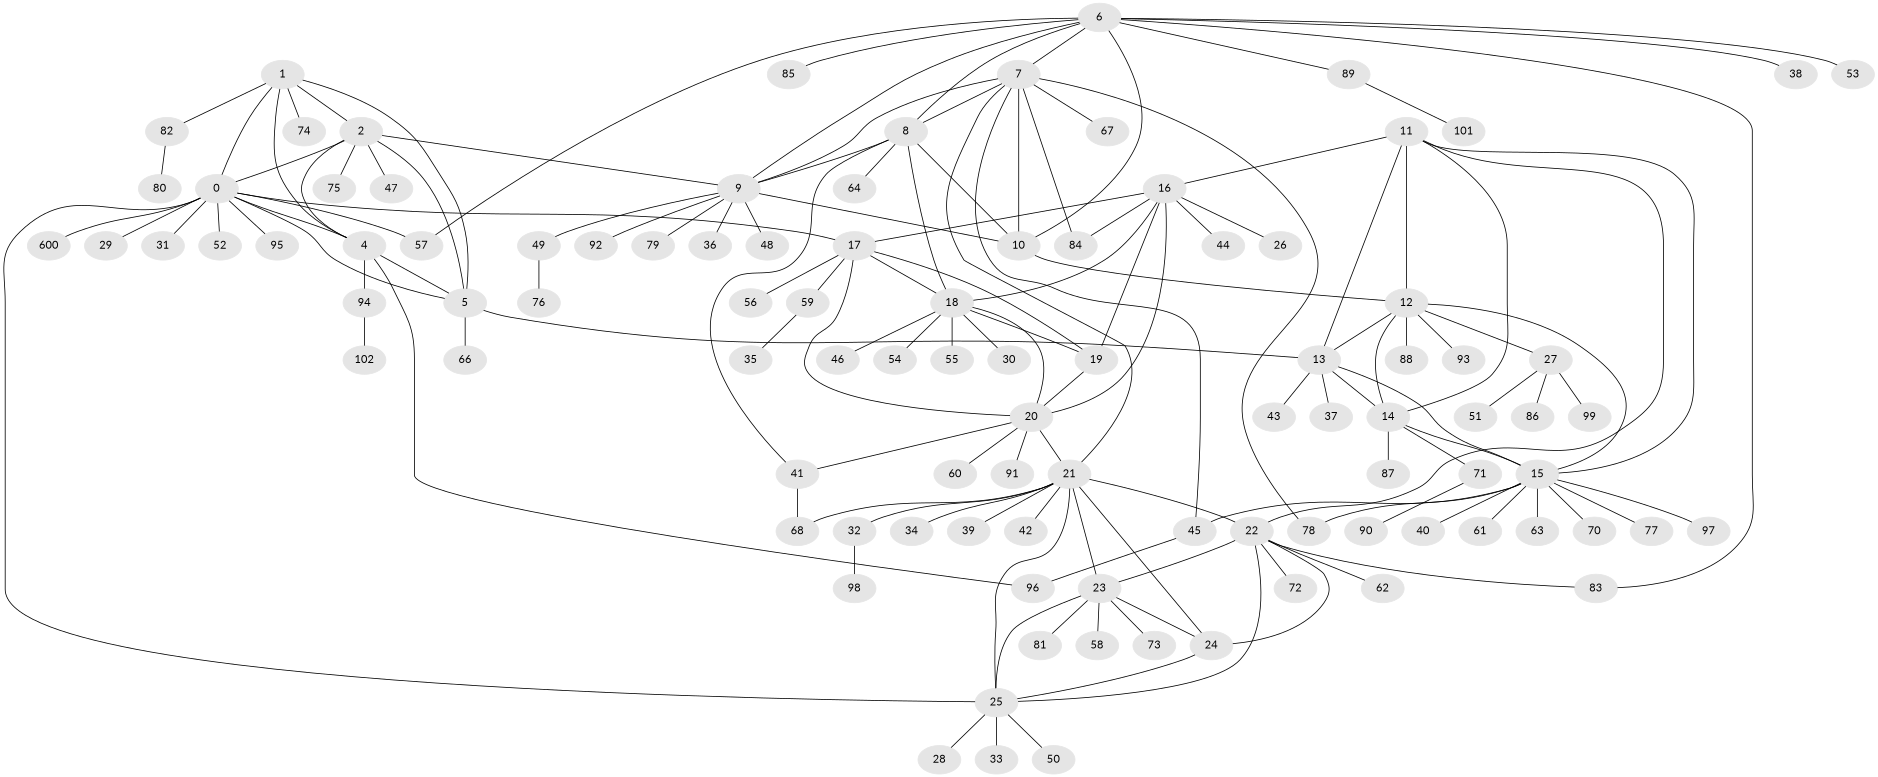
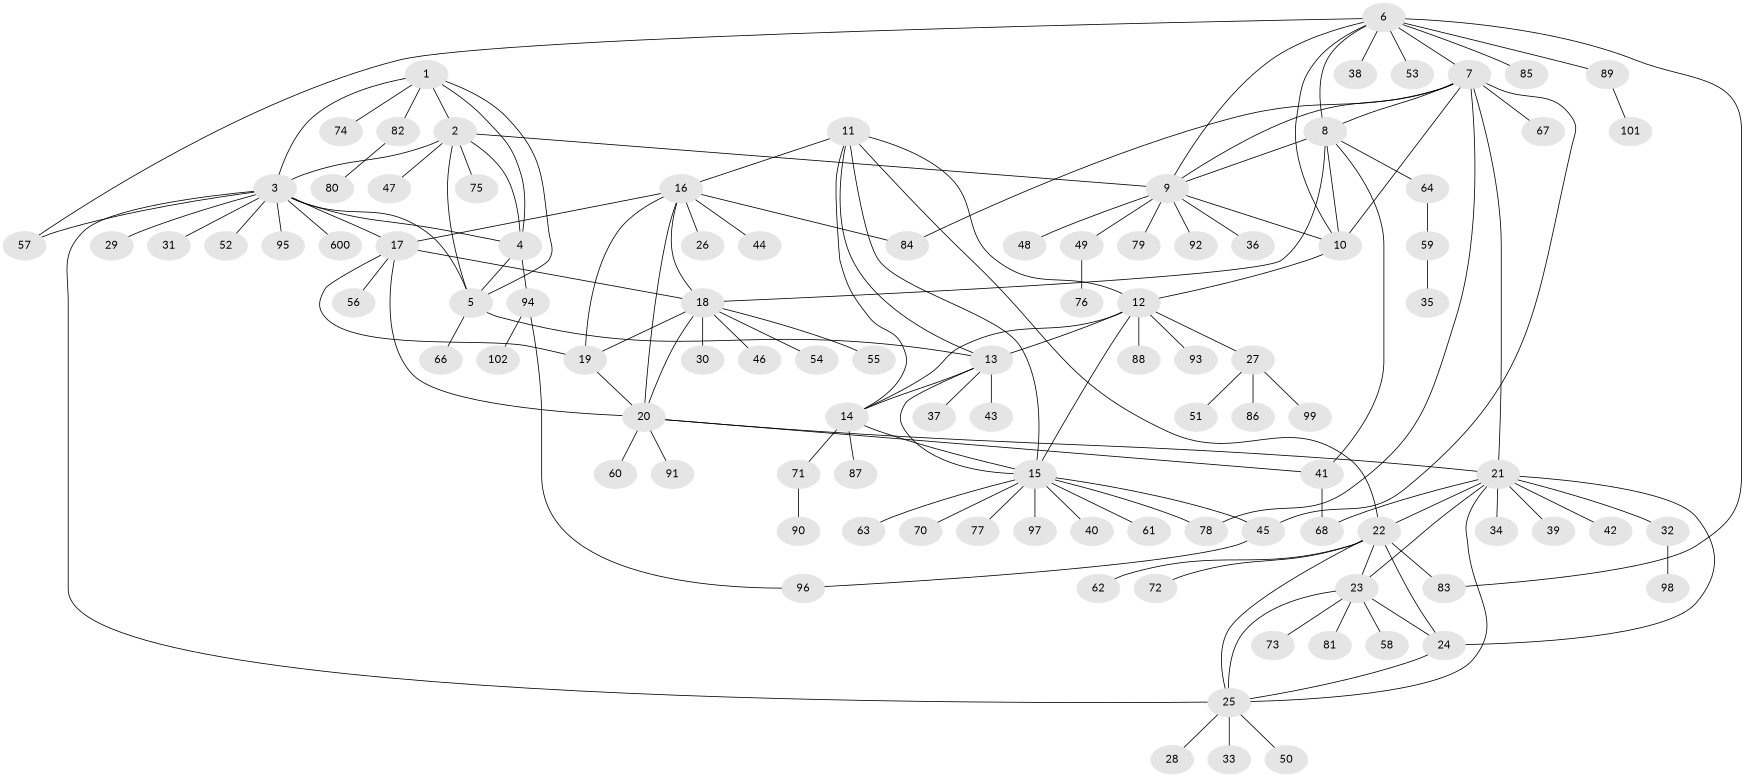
(217, 189) -> (275, 189)
(831, 274) -> (1428, 217)
(599, 524) -> (568, 534)
